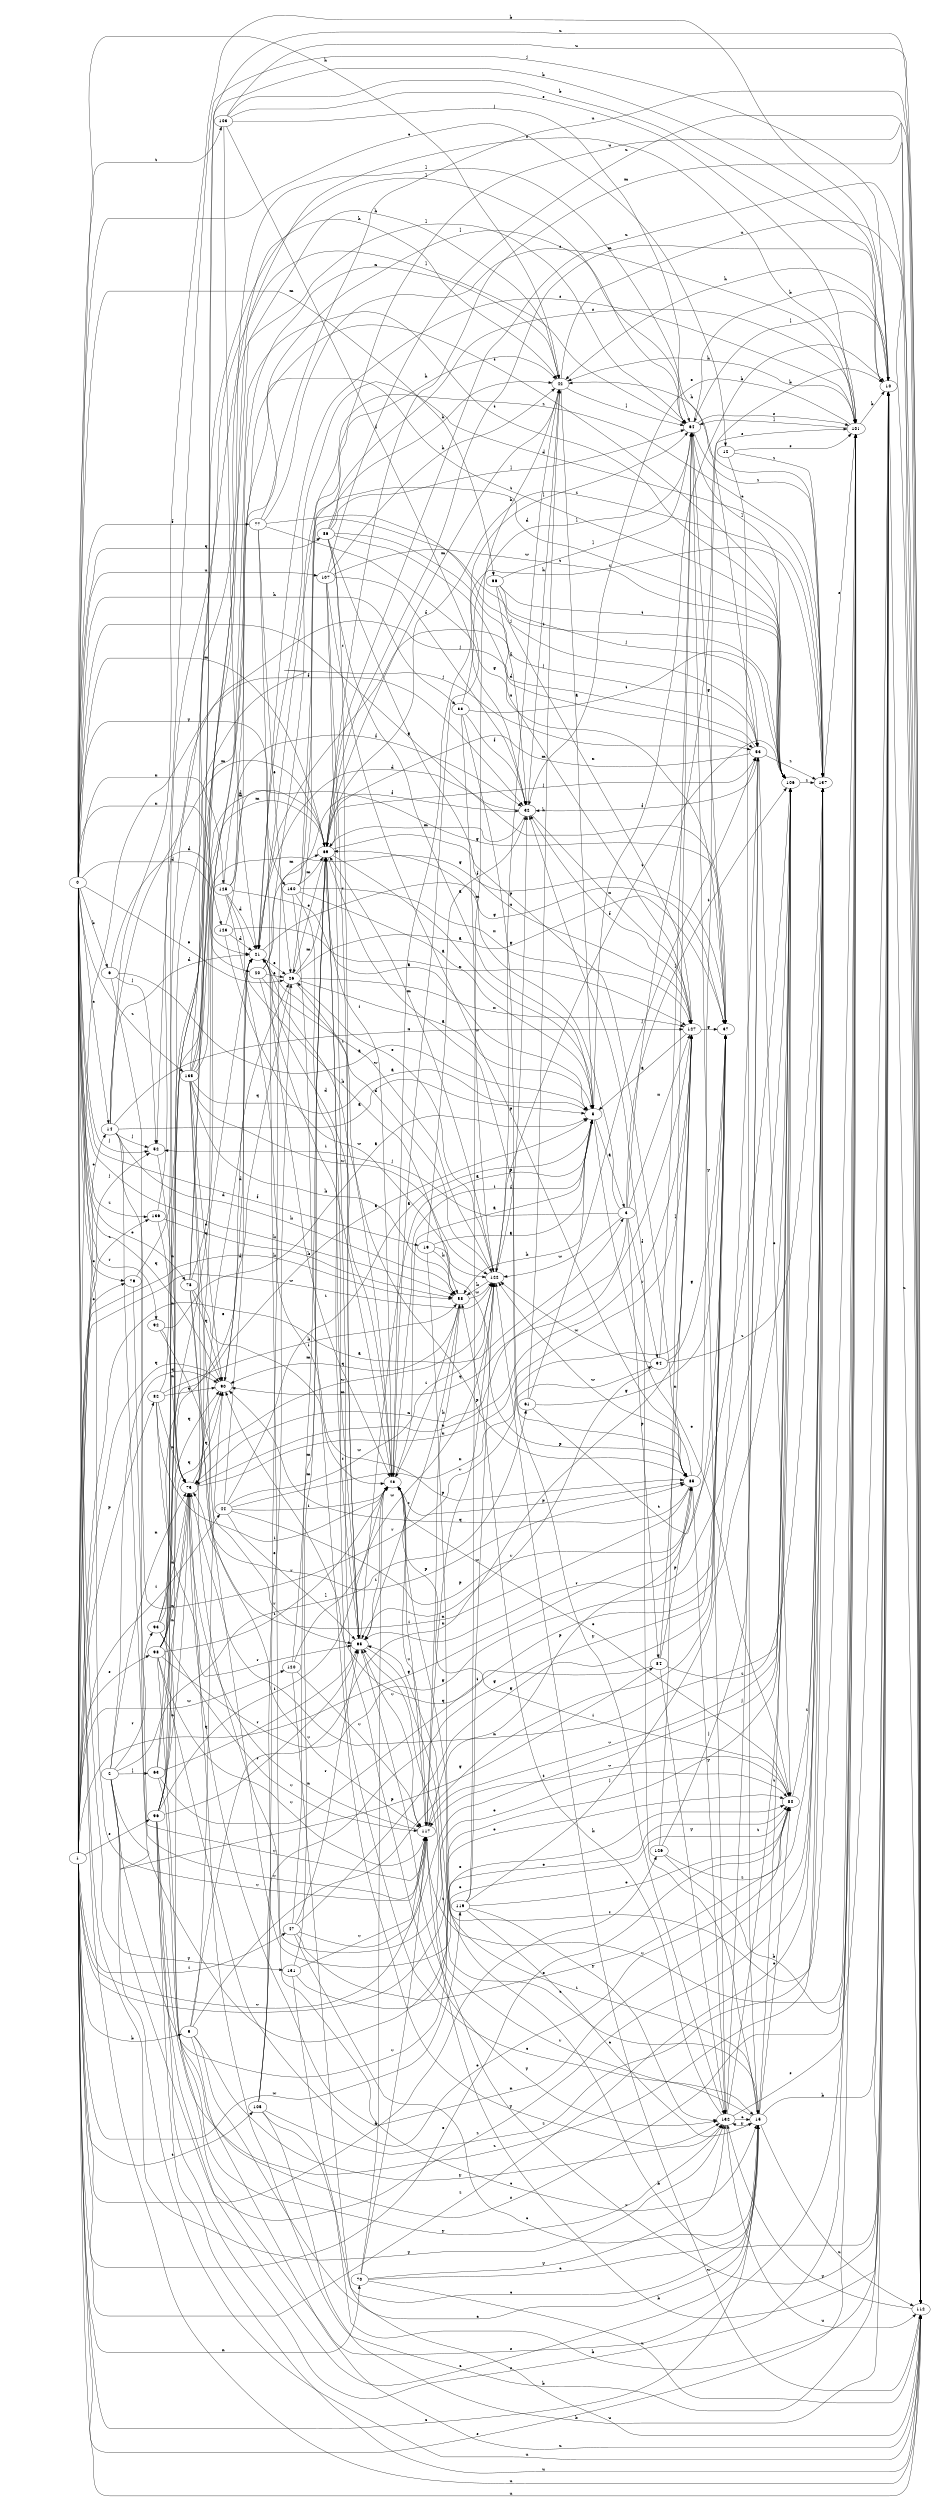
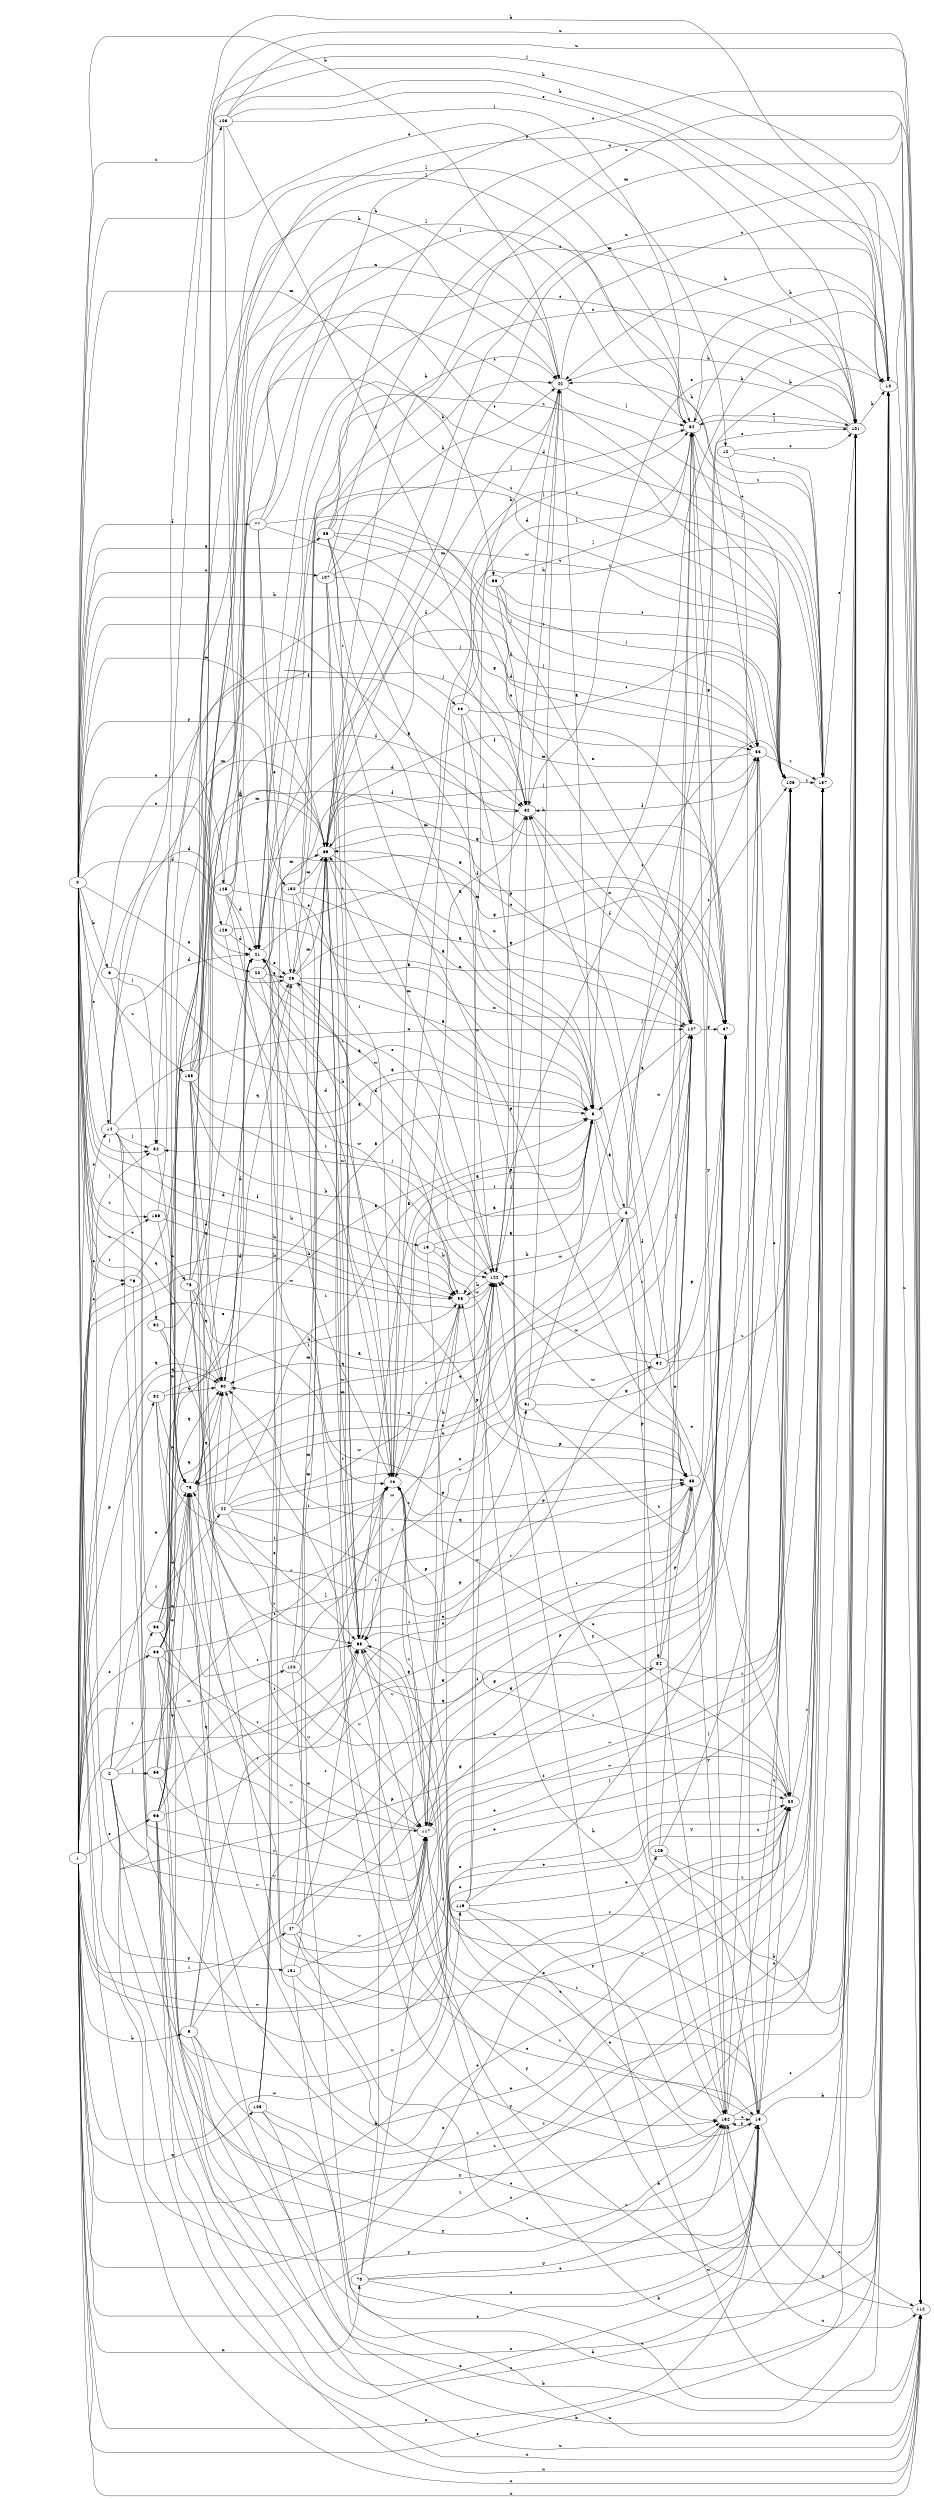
(196, 638) -> none
(173, 2155) -> (173, 2155)
